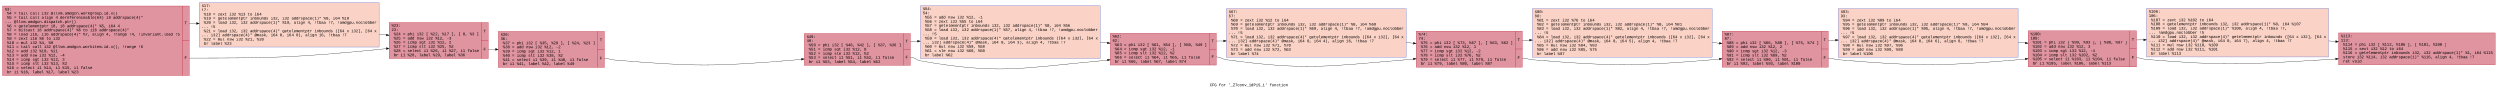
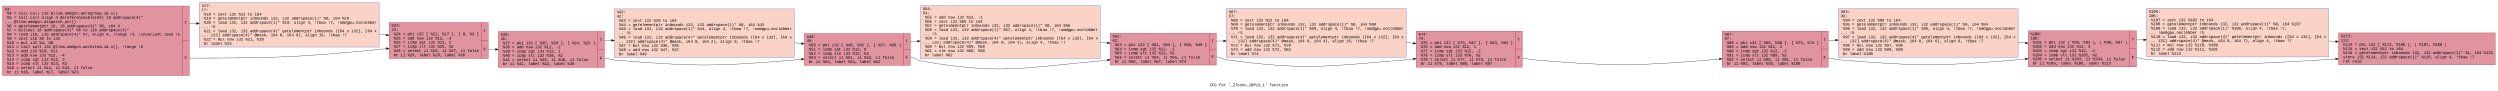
none -> (704, 33)
(1622, 33) -> none
